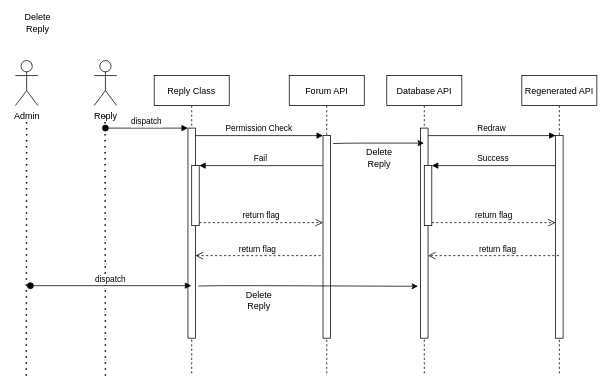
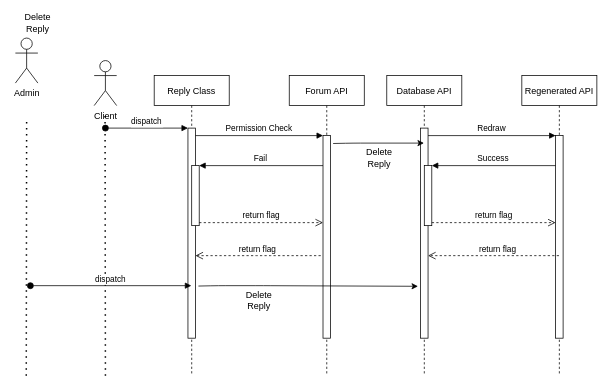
(27, 83) -> (27, 60)
(106, 116) -> (106, 116)
